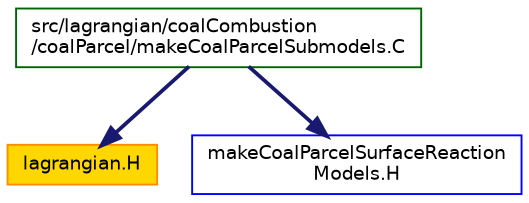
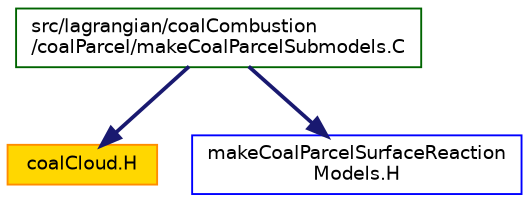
(82, 165) -> (82, 165)
